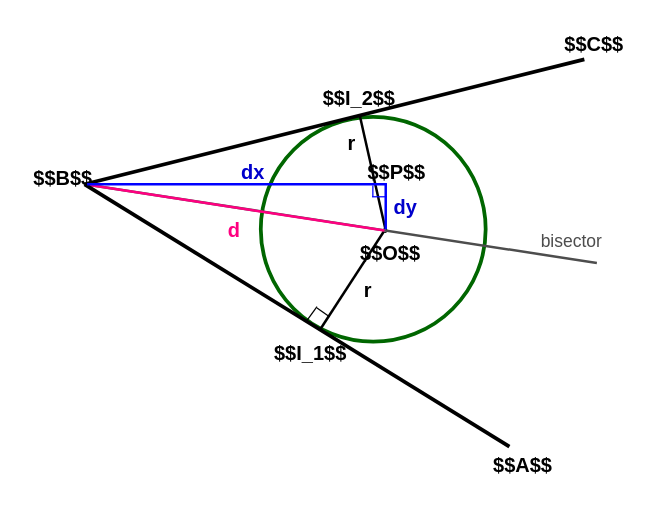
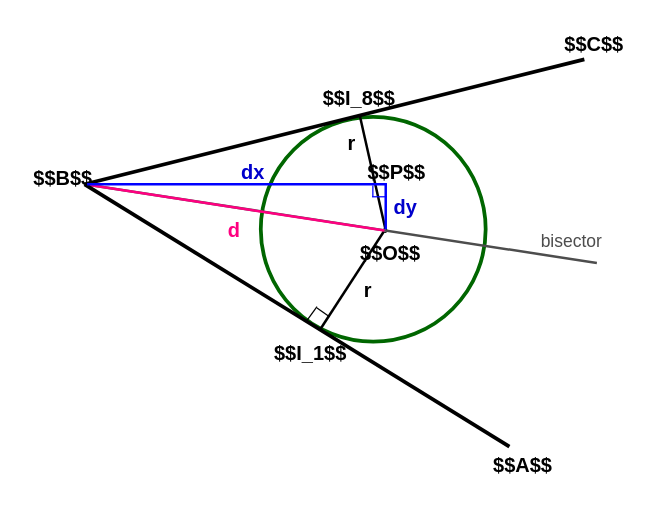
(359, 98) -> (359, 98)
